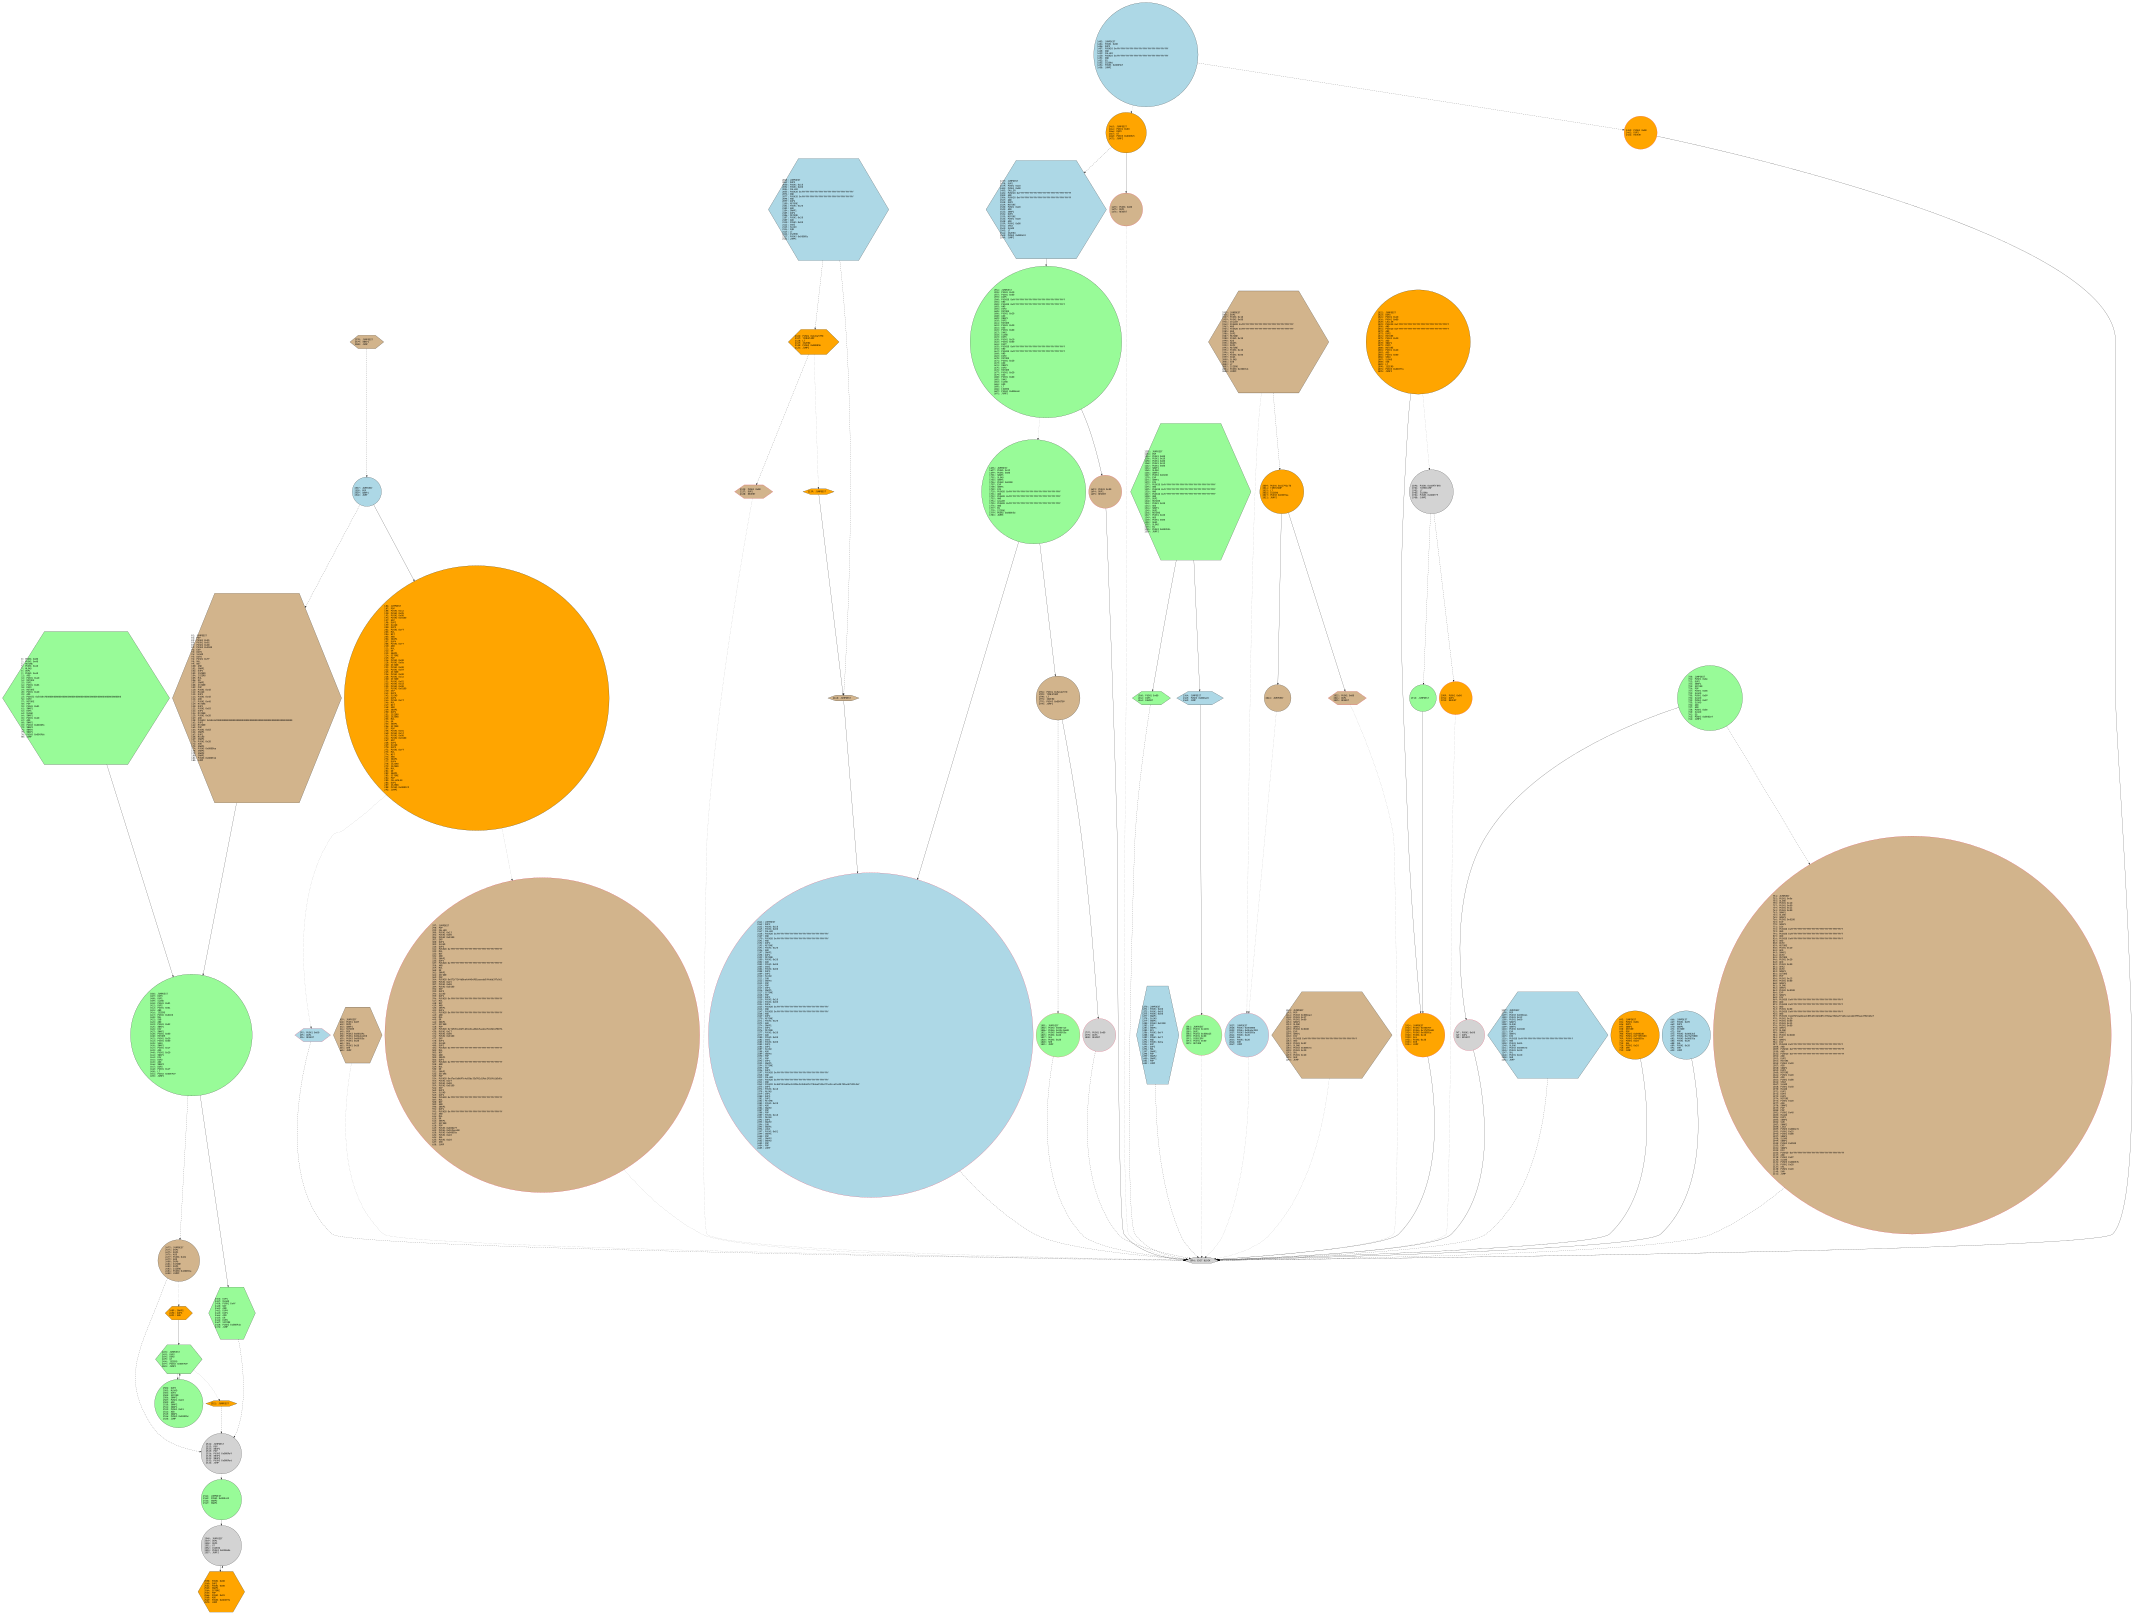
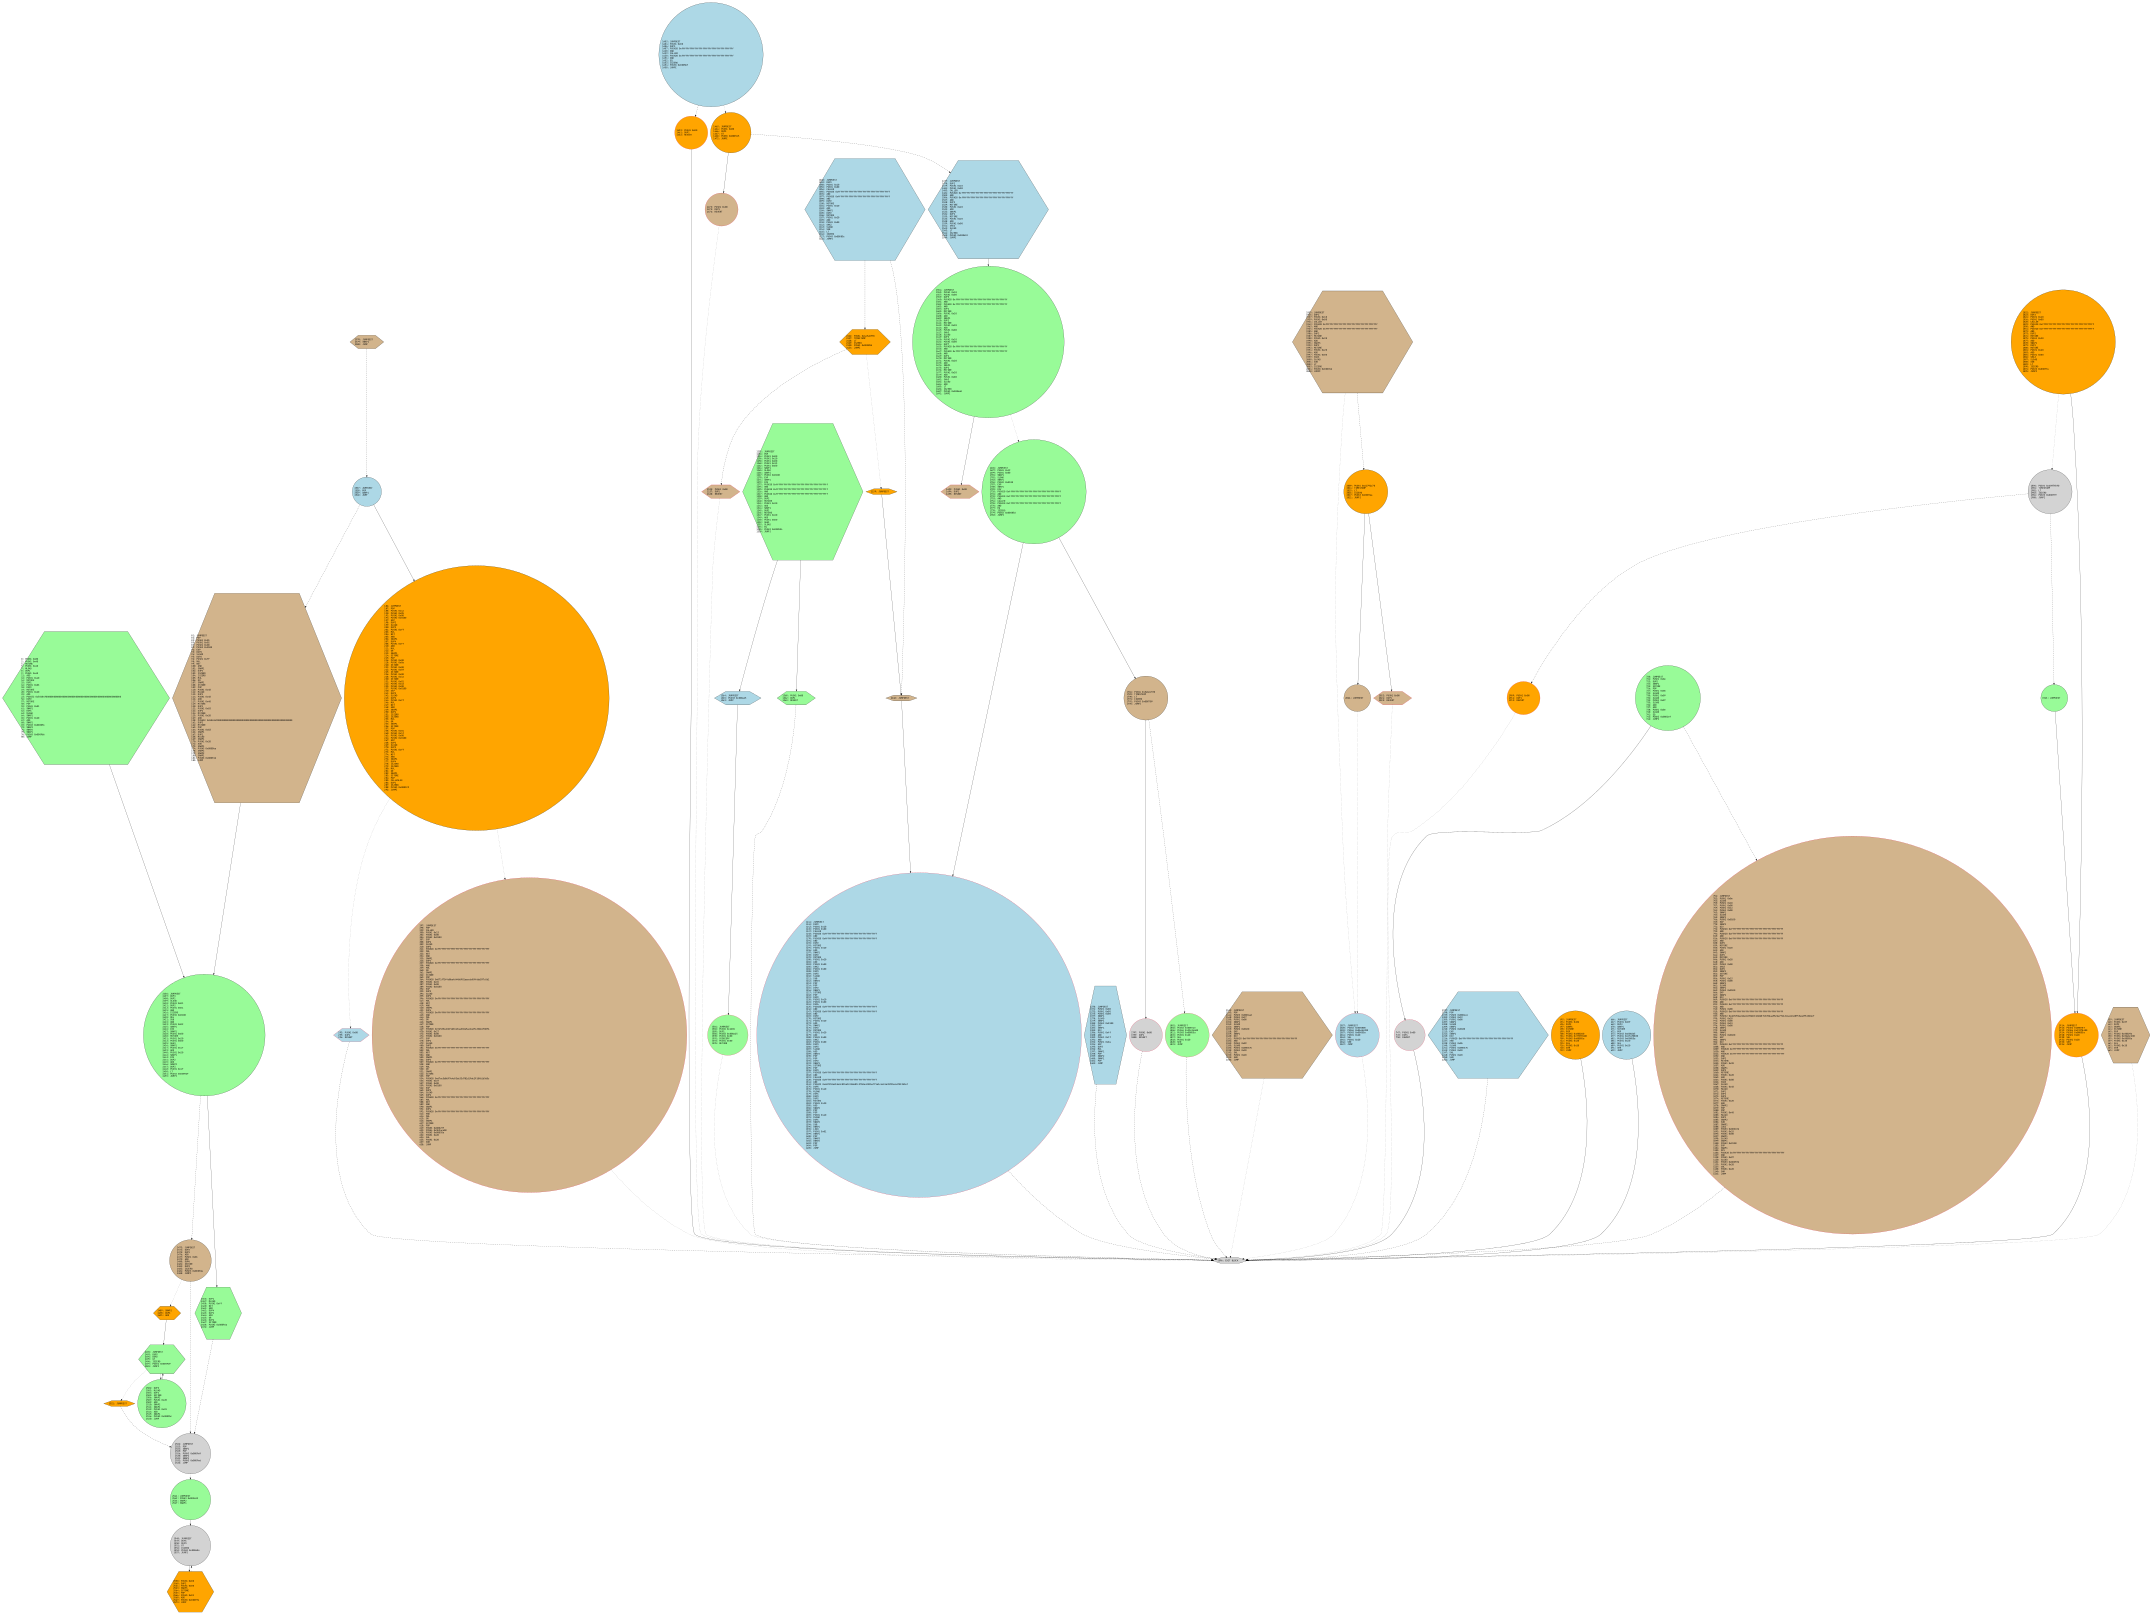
(1105, 492) -> (960, 492)
(1117, 905) -> none
